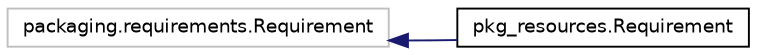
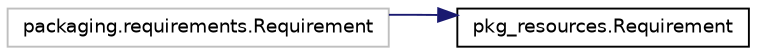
(433, 40) -> (413, 15)
